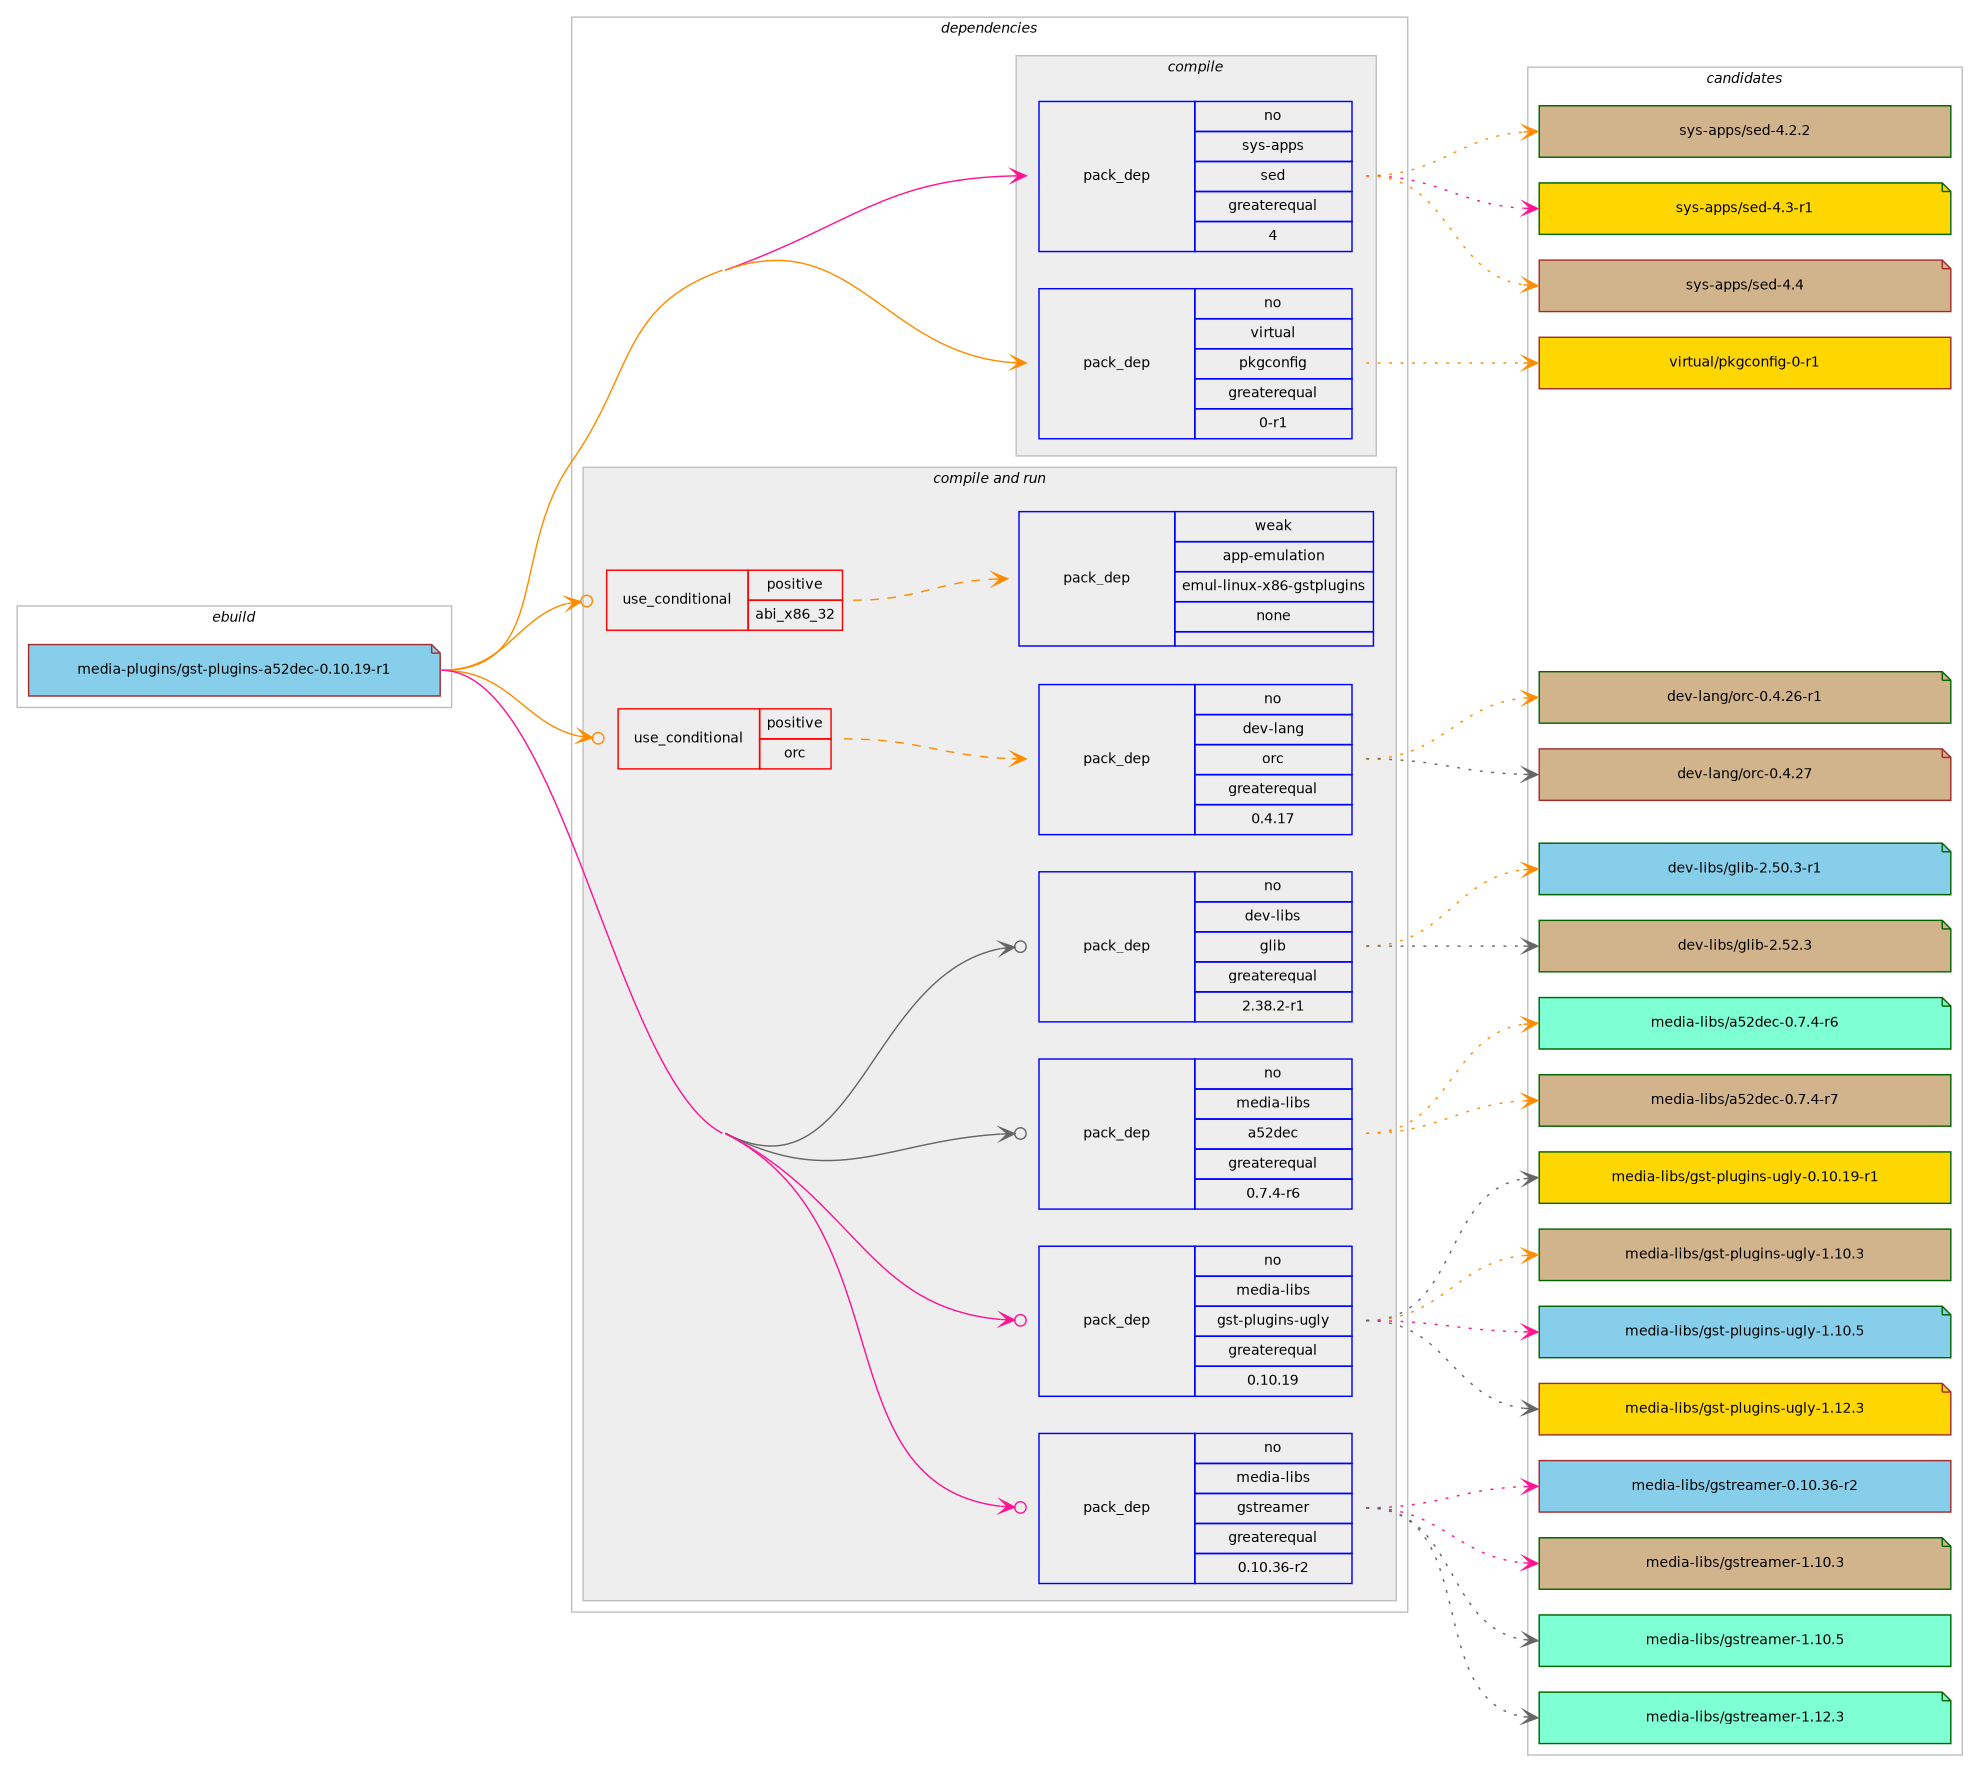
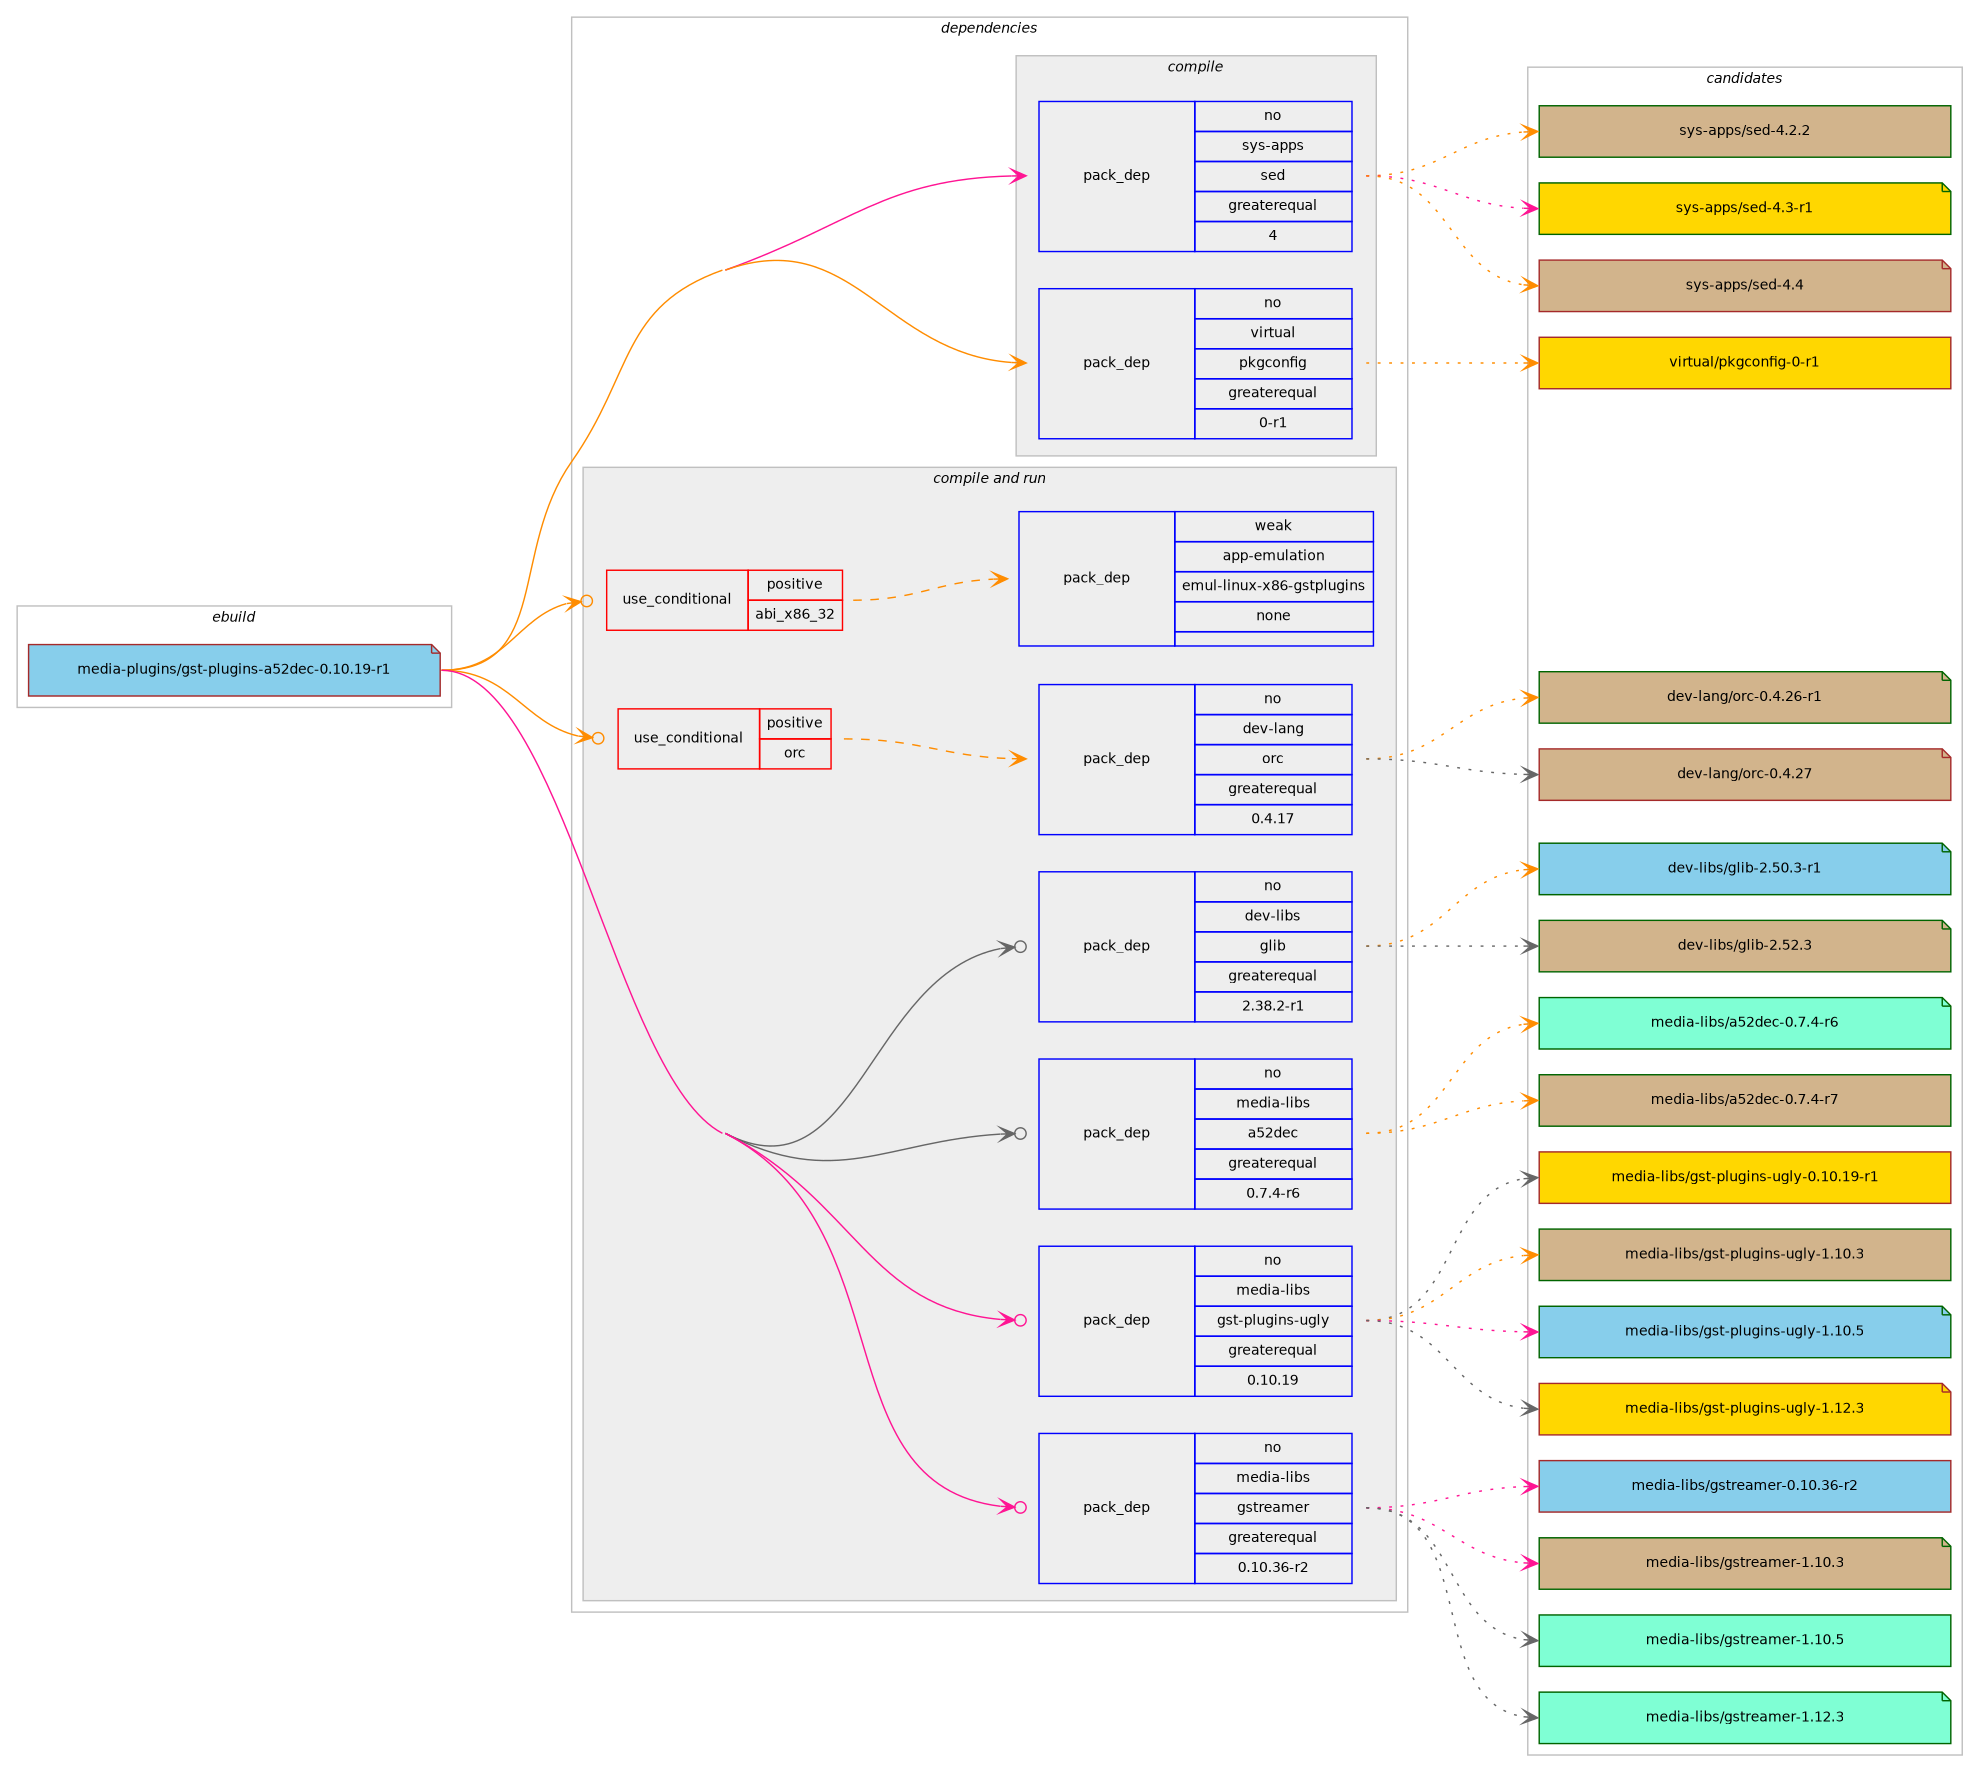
(1745, 1178) -> (1745, 1178)
